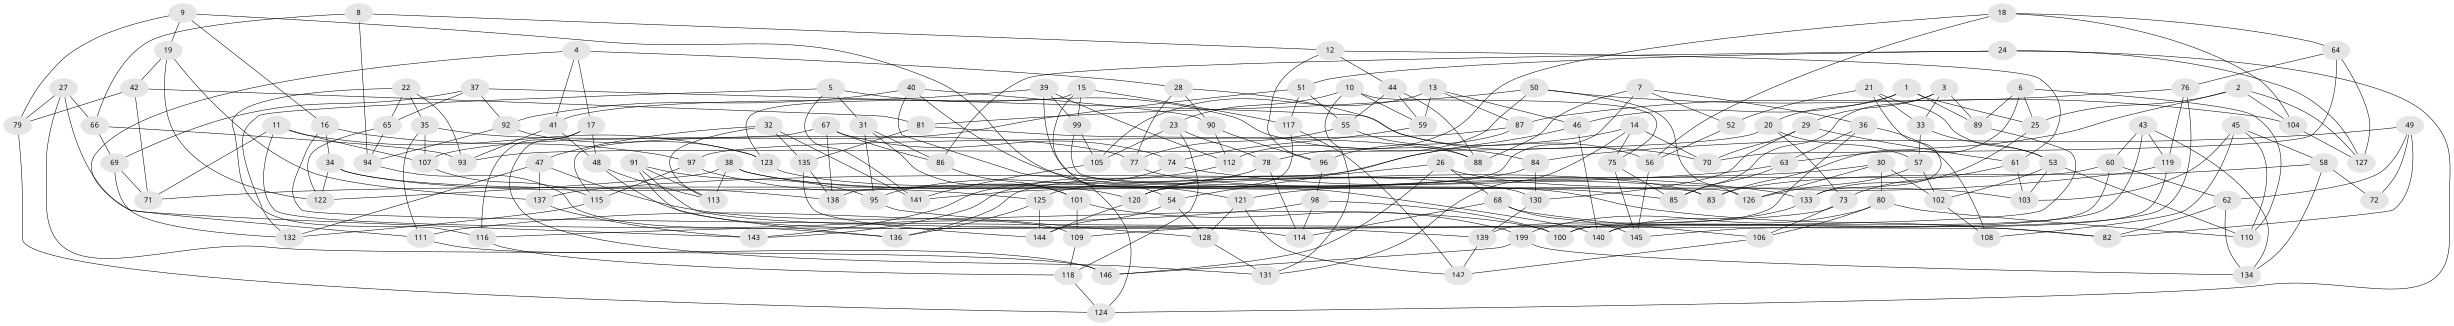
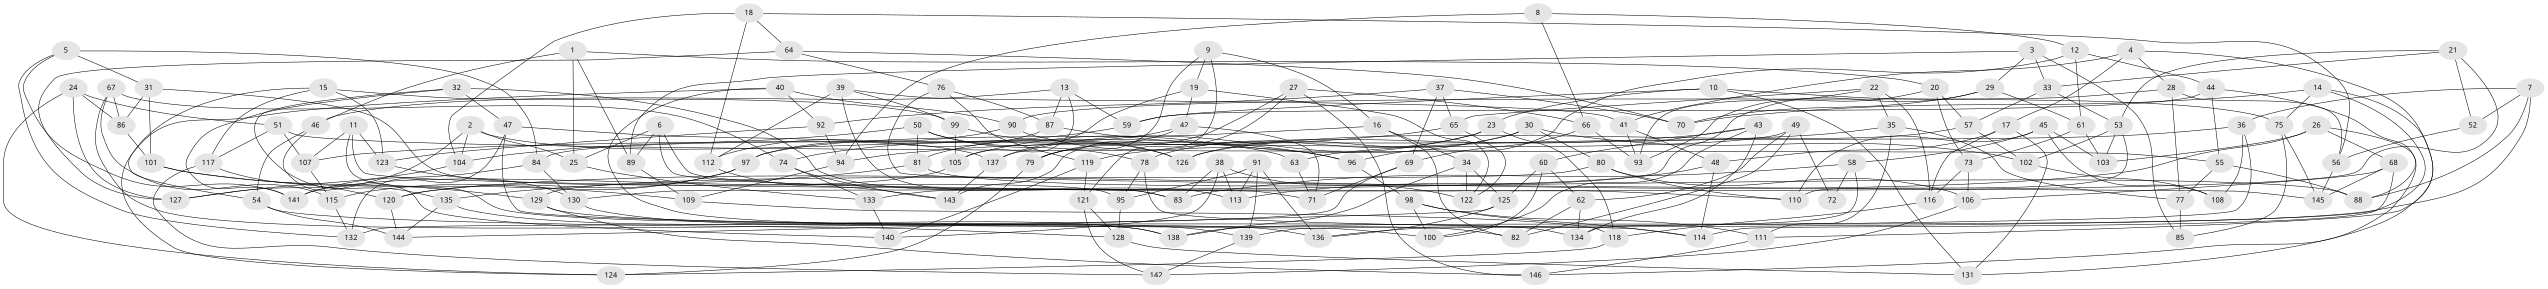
(1729, 181) -> none
(1522, 238) -> (536, 201)
